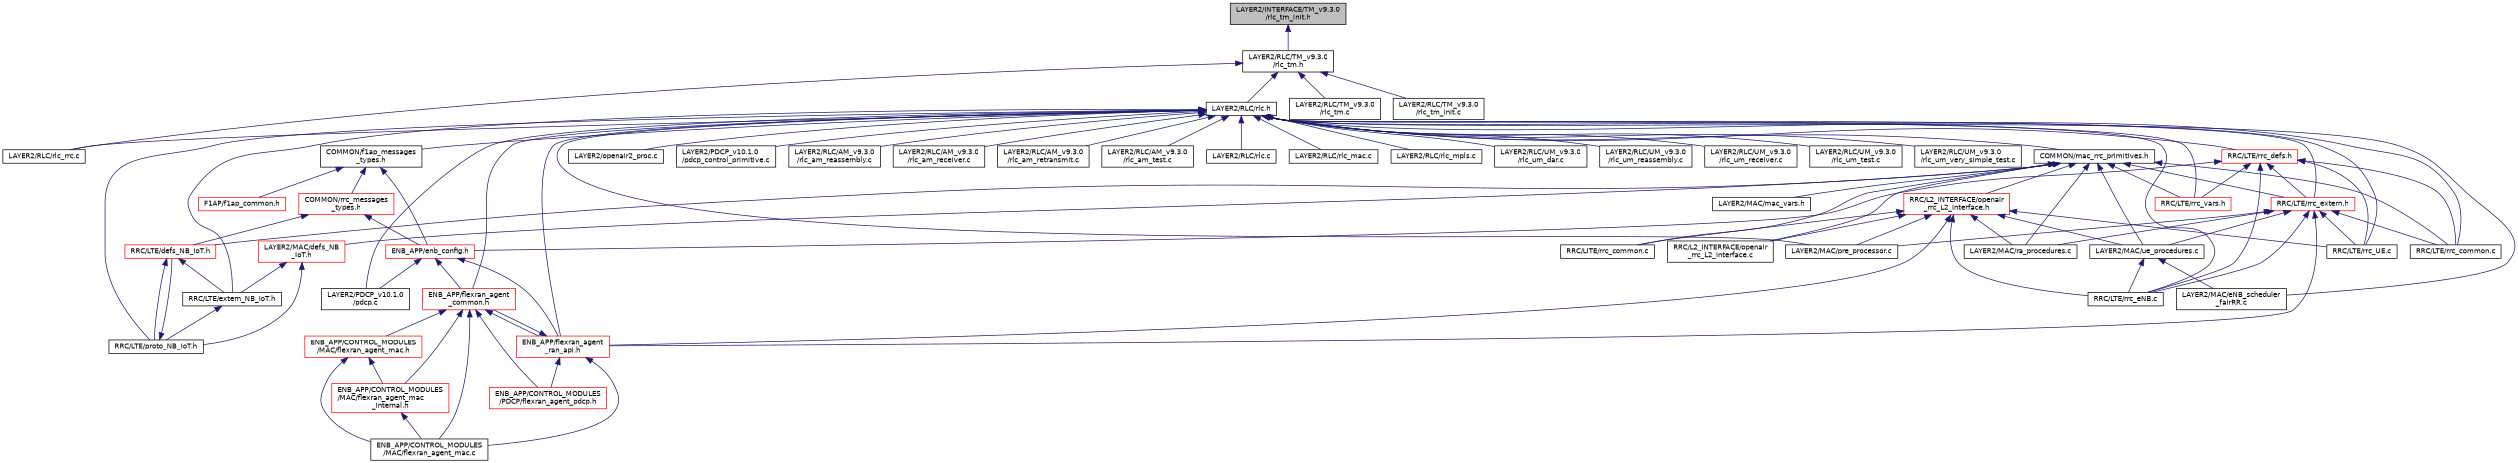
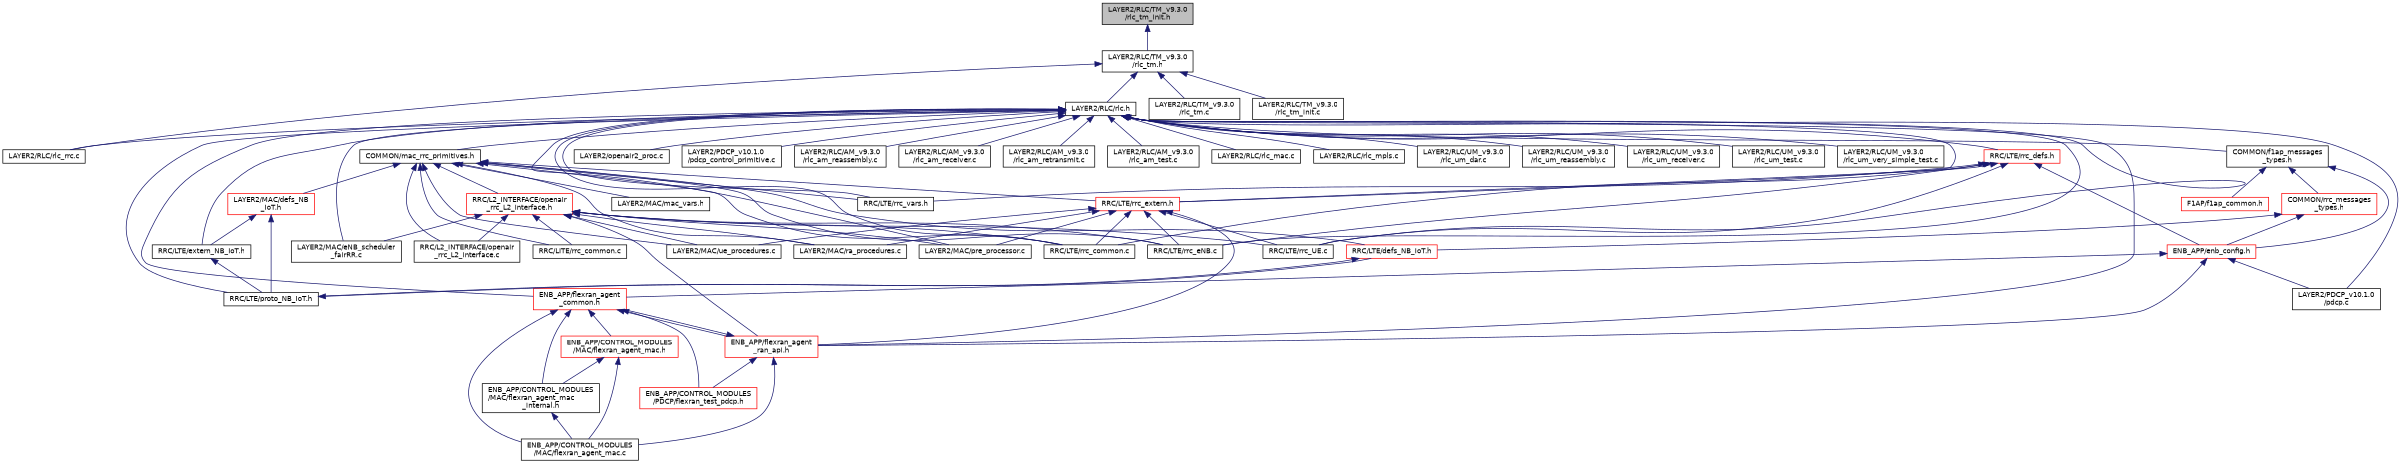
(1288, 14) -> (1148, 14)
(1241, 156) -> none
(2193, 204) -> (896, 204)
none -> (822, 225)
(2185, 273) -> (430, 229)
(204, 278) -> none
(2135, 279) -> (771, 214)
(390, 398) -> (541, 398)
(548, 398) -> (698, 398)
